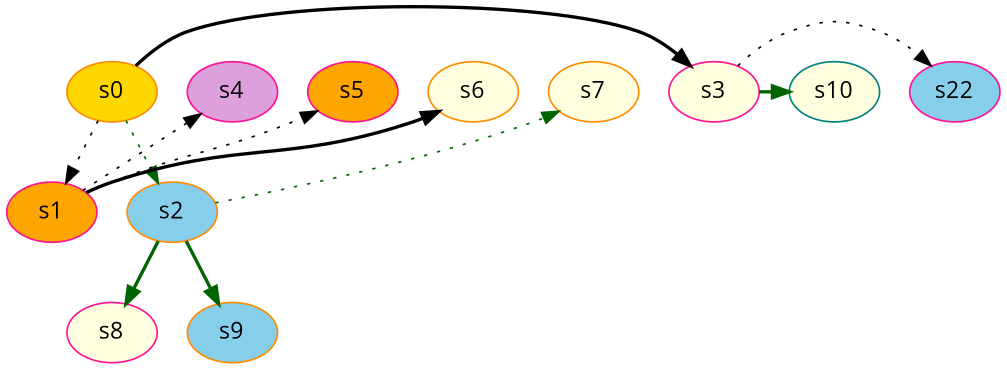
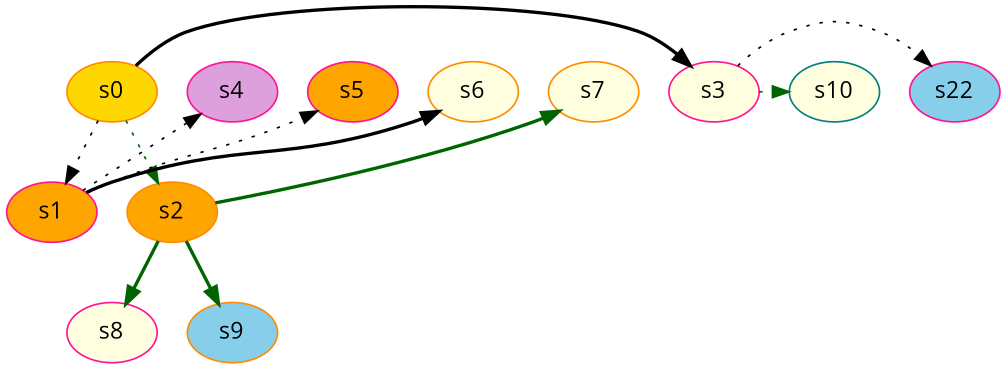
(766, 92) -> (766, 92)
(381, 167) -> (381, 167)
(172, 212) -> (172, 212)
